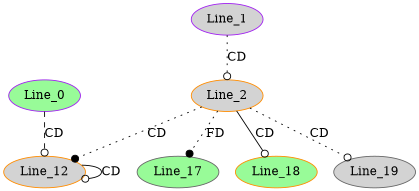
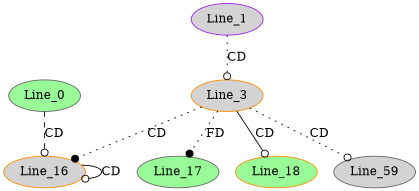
(45, 96) -> (45, 96)
(227, 96) -> (227, 96)
(45, 172) -> (45, 172)
(375, 172) -> (375, 172)
